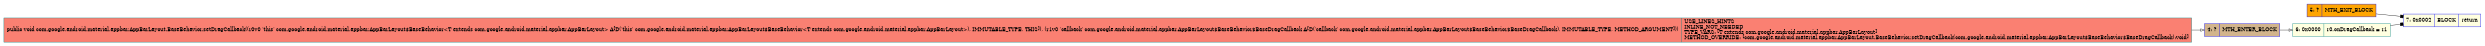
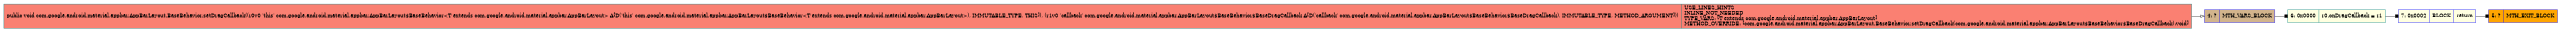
(2388, 15) -> (2480, 16)
(2250, 30) -> (2247, 16)
(2284, 30) -> (2279, 16)
